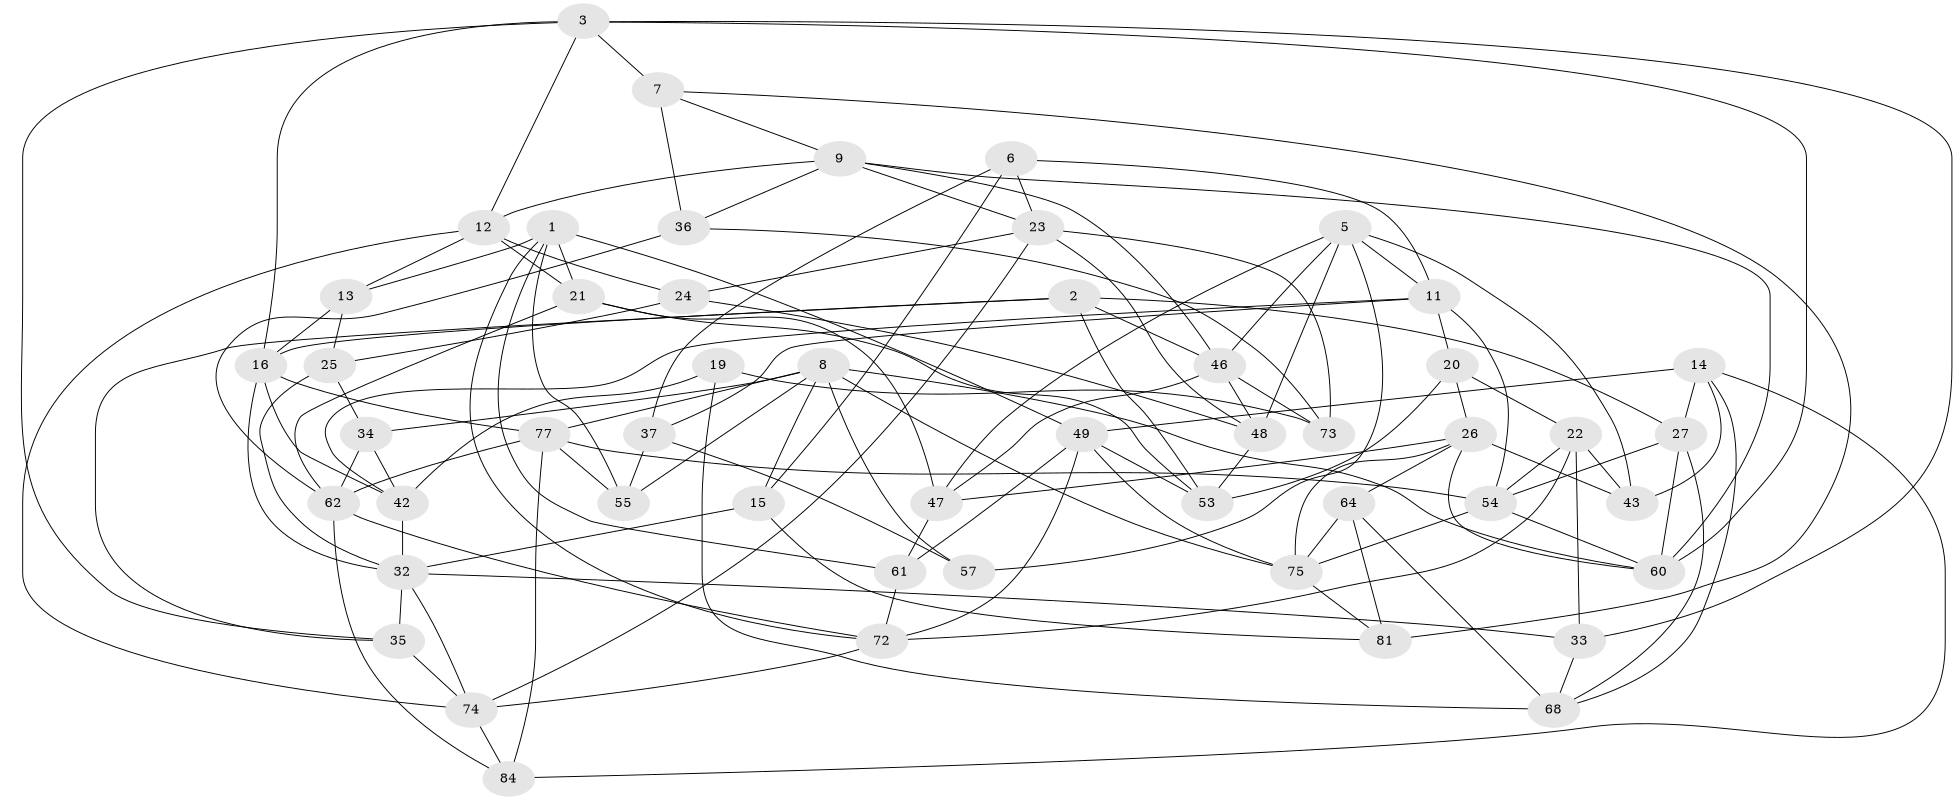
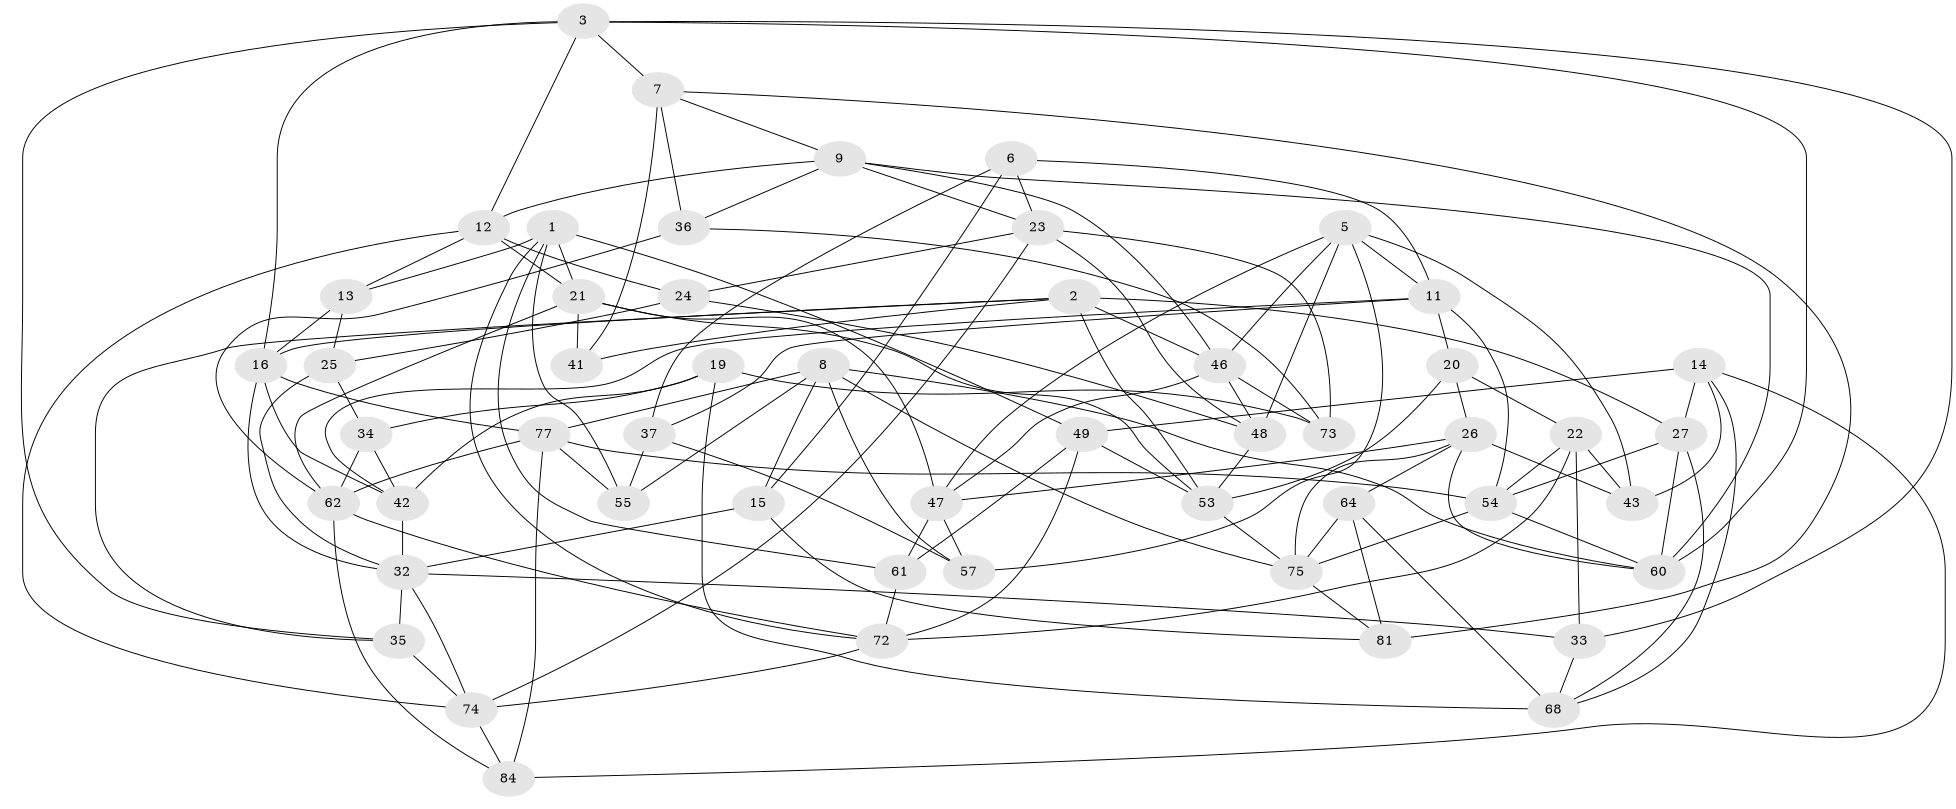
none -> (577, 366)
(596, 405) -> (514, 407)
(1174, 521) -> (1252, 538)
none -> (954, 540)
